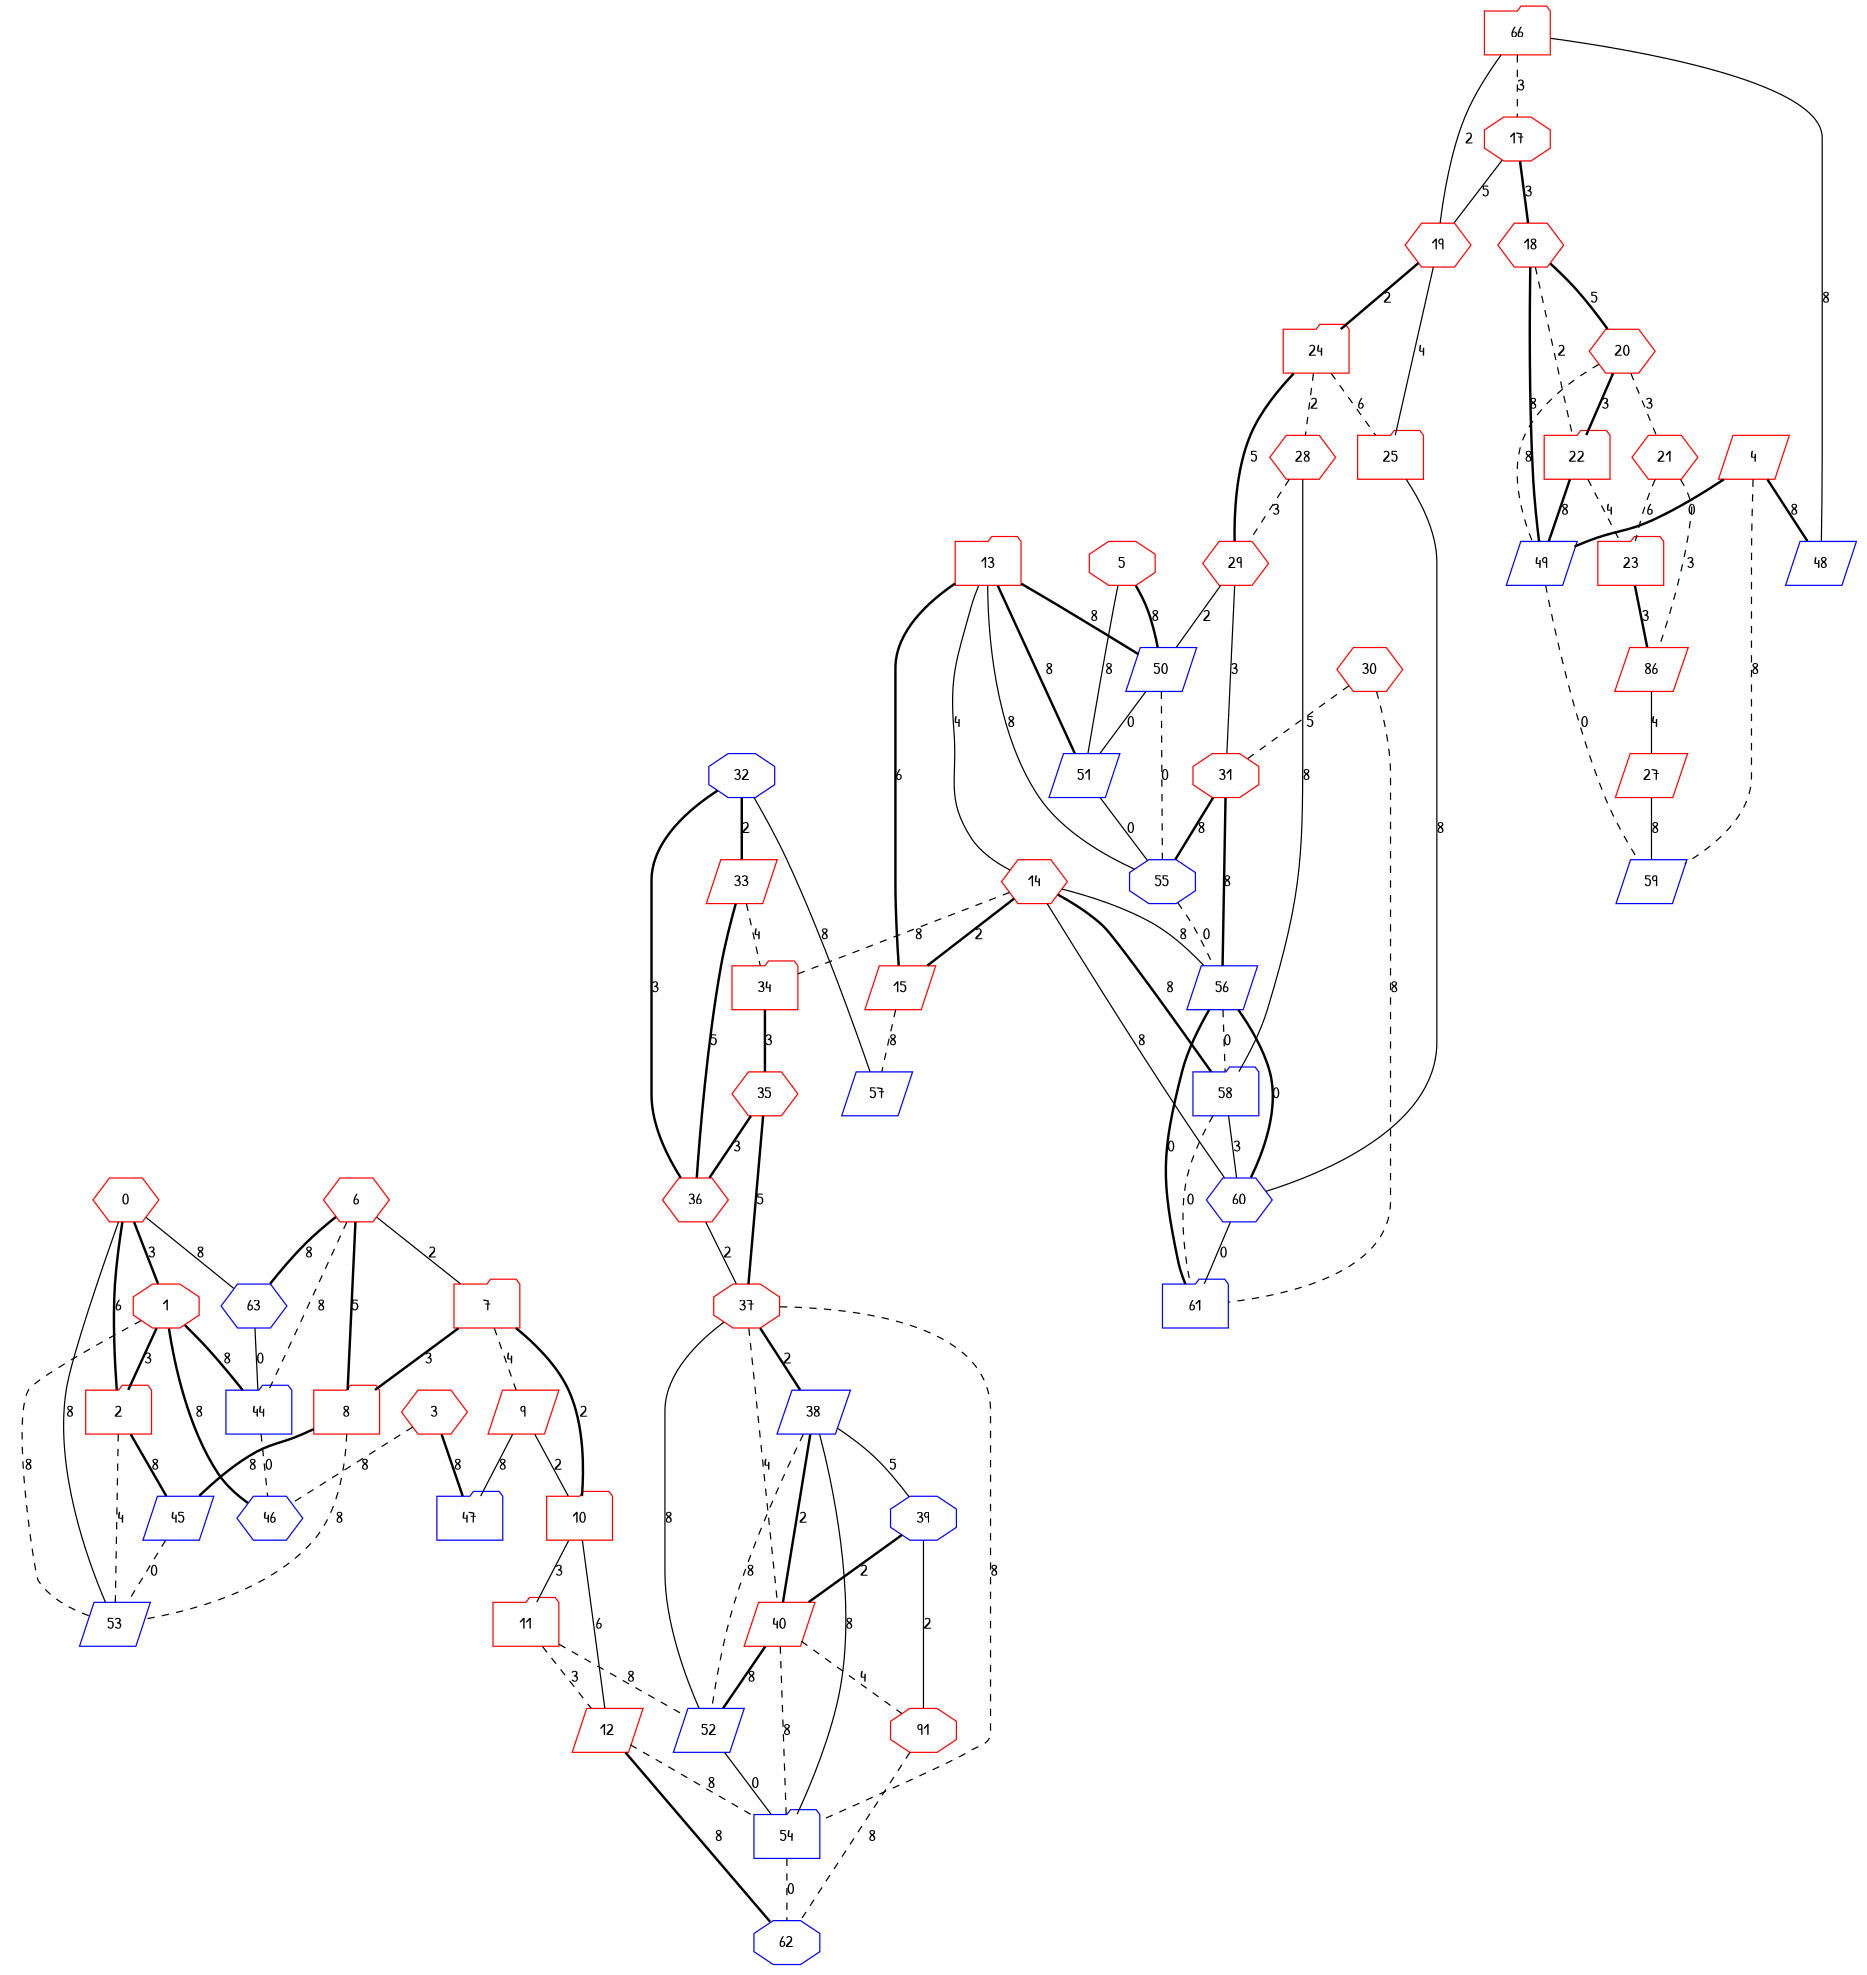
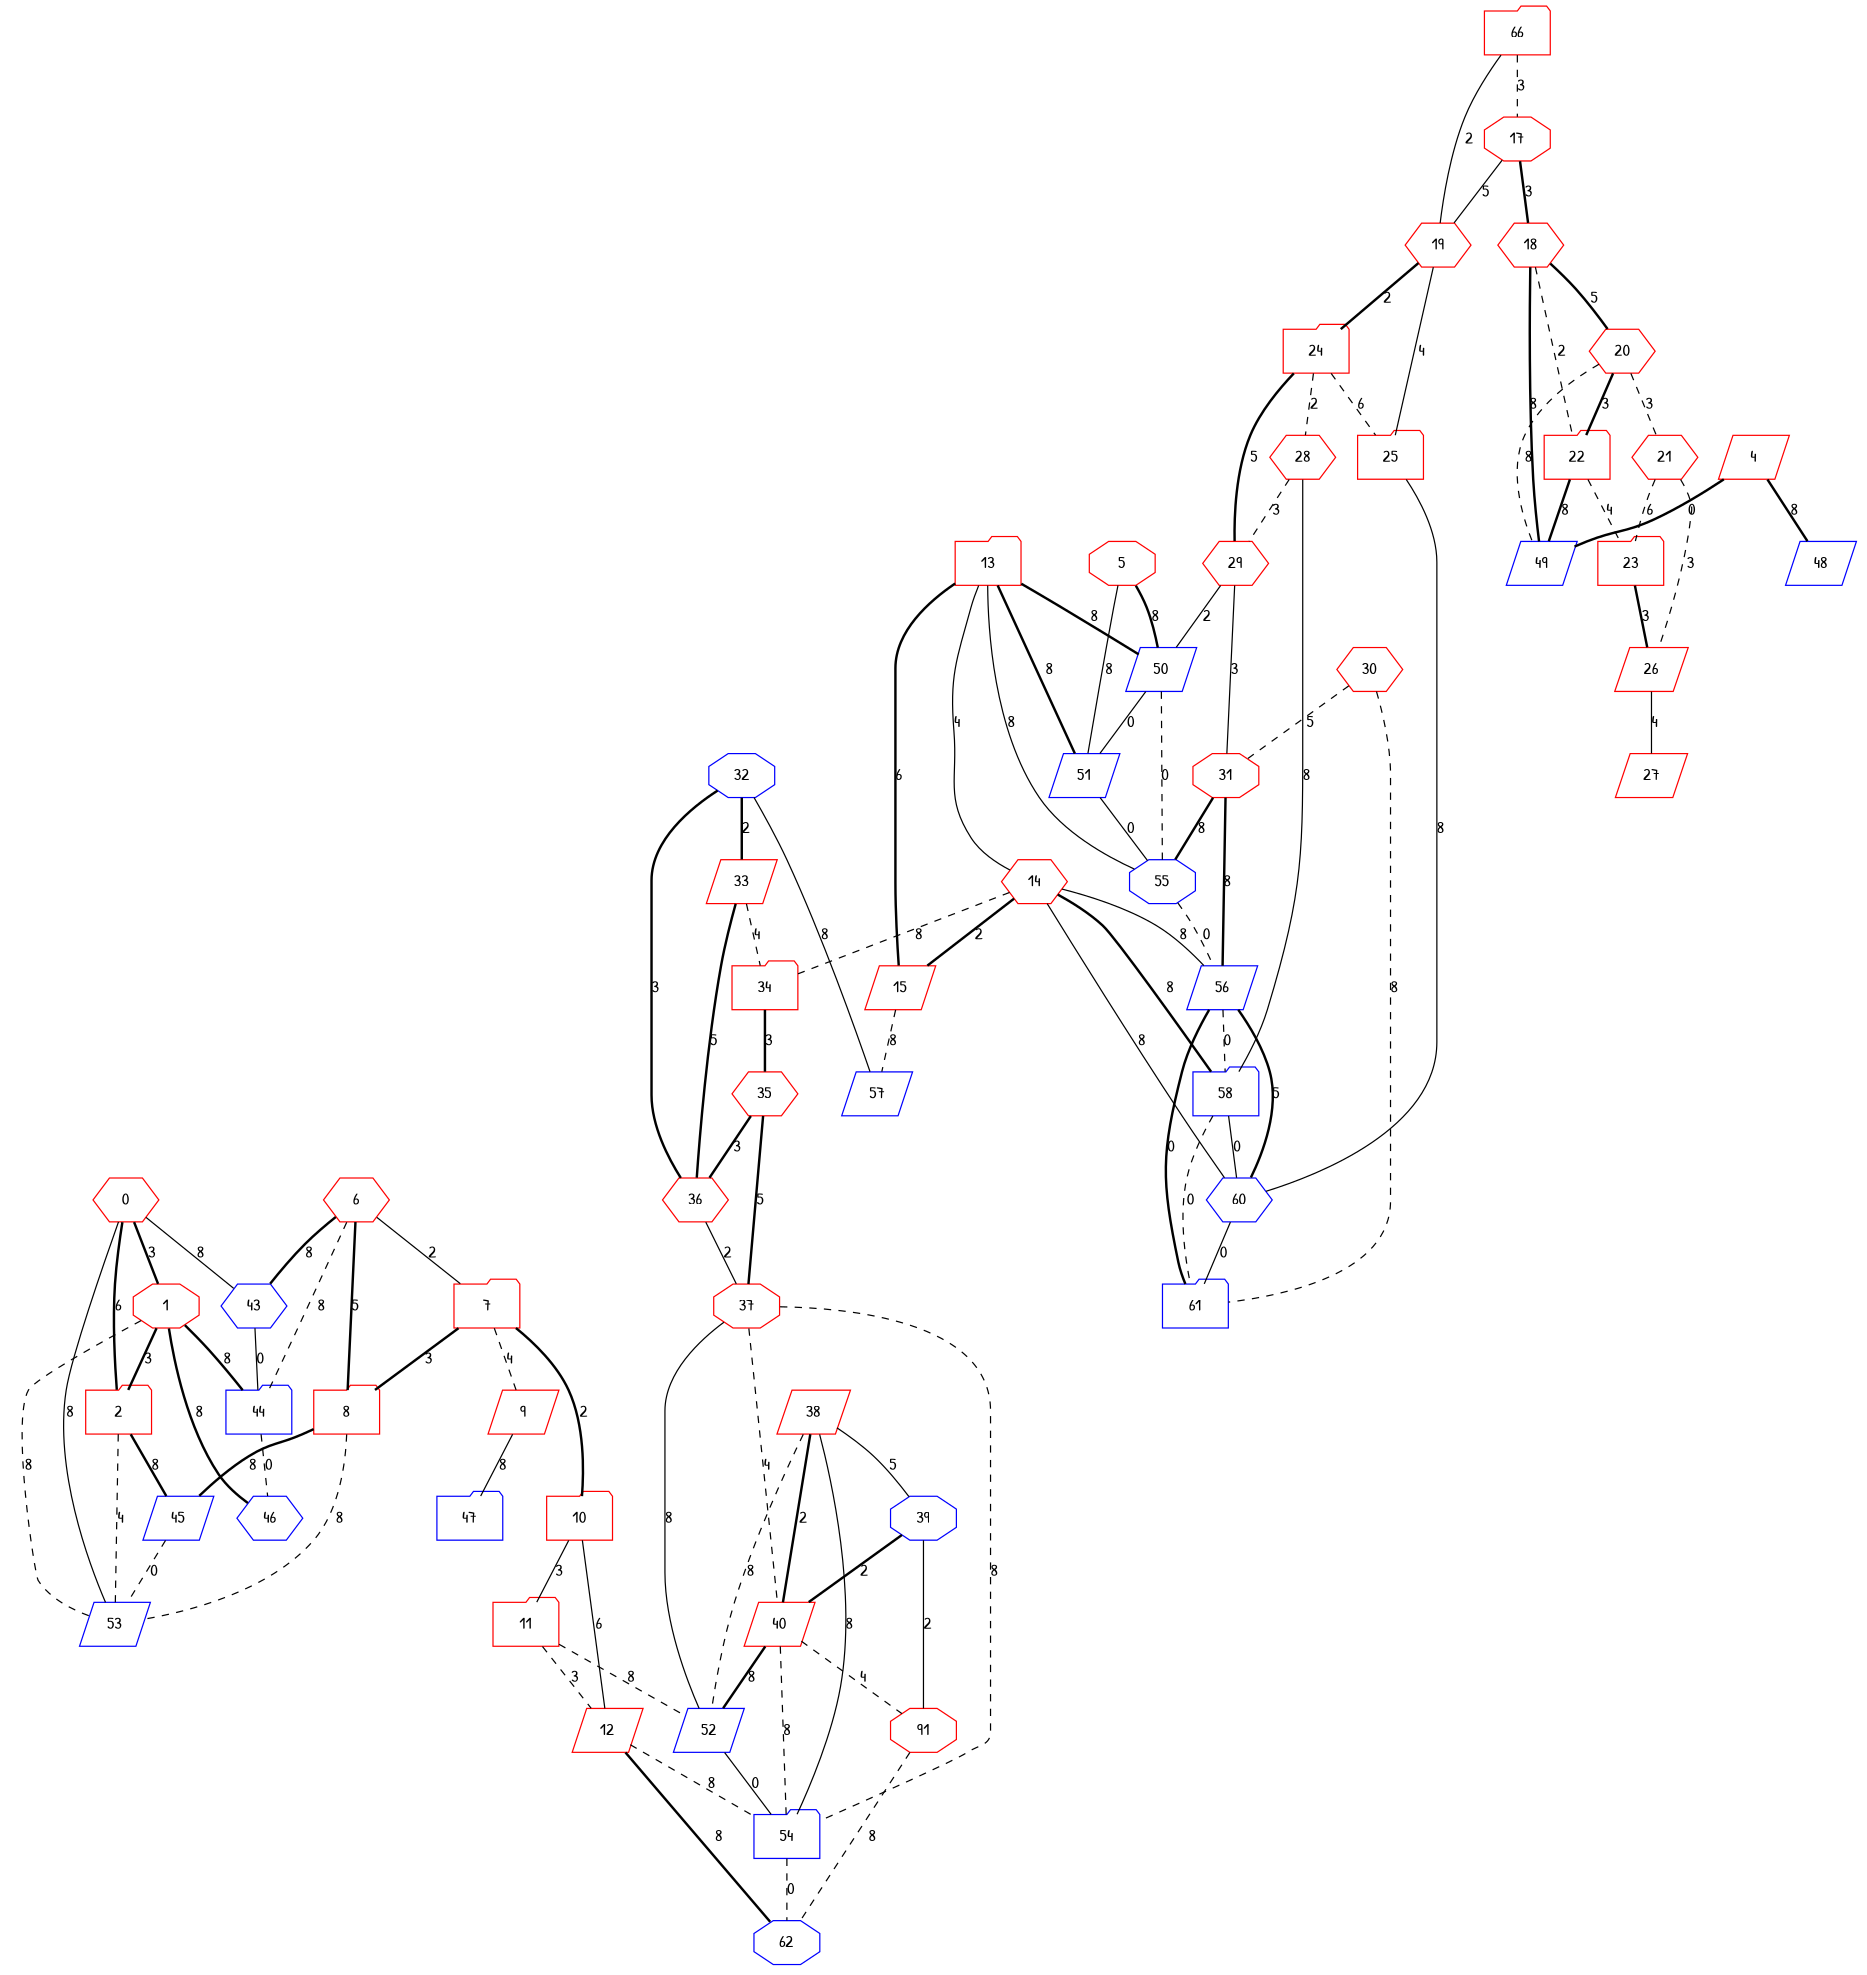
(1822, 189) -> none
(1651, 669) -> (1651, 669)
(1651, 882) -> none
(1277, 1094) -> (1277, 1094)
(1237, 1147) -> (1237, 1147)
(254, 1306) -> (254, 1306)
(780, 1359) -> none
(434, 1412) -> none
(814, 1412) -> (814, 1412)
(552, 1465) -> none
